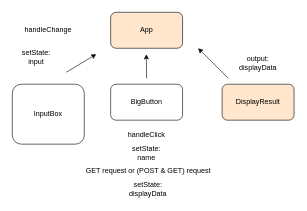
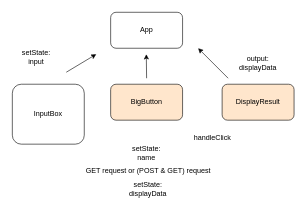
(48, 30) -> none
(147, 30) -> (147, 30)
(147, 102) -> (147, 102)
(147, 135) -> (213, 138)
